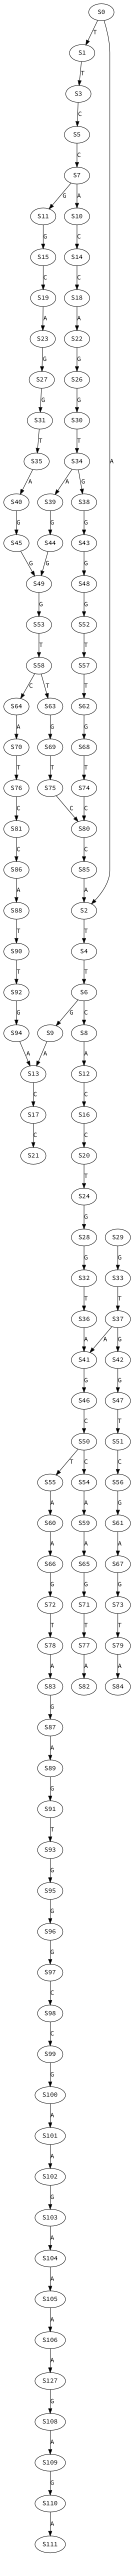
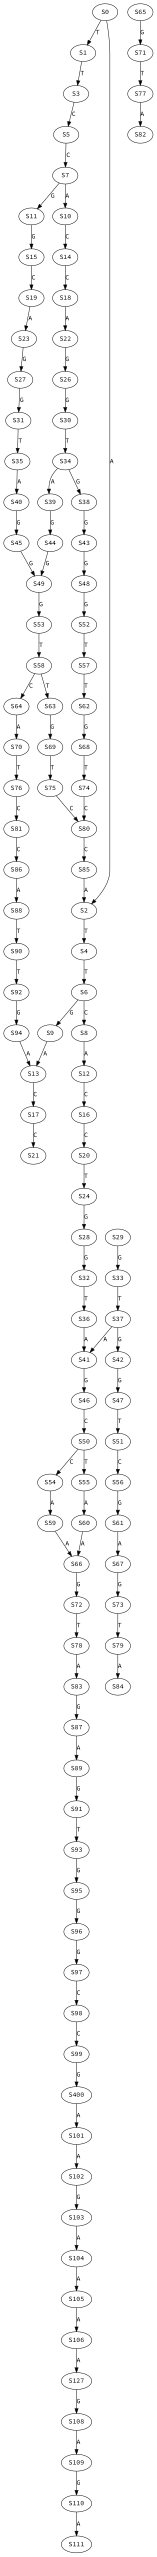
(84, 1541) -> (62, 1542)
(50, 2095) -> (77, 2095)
